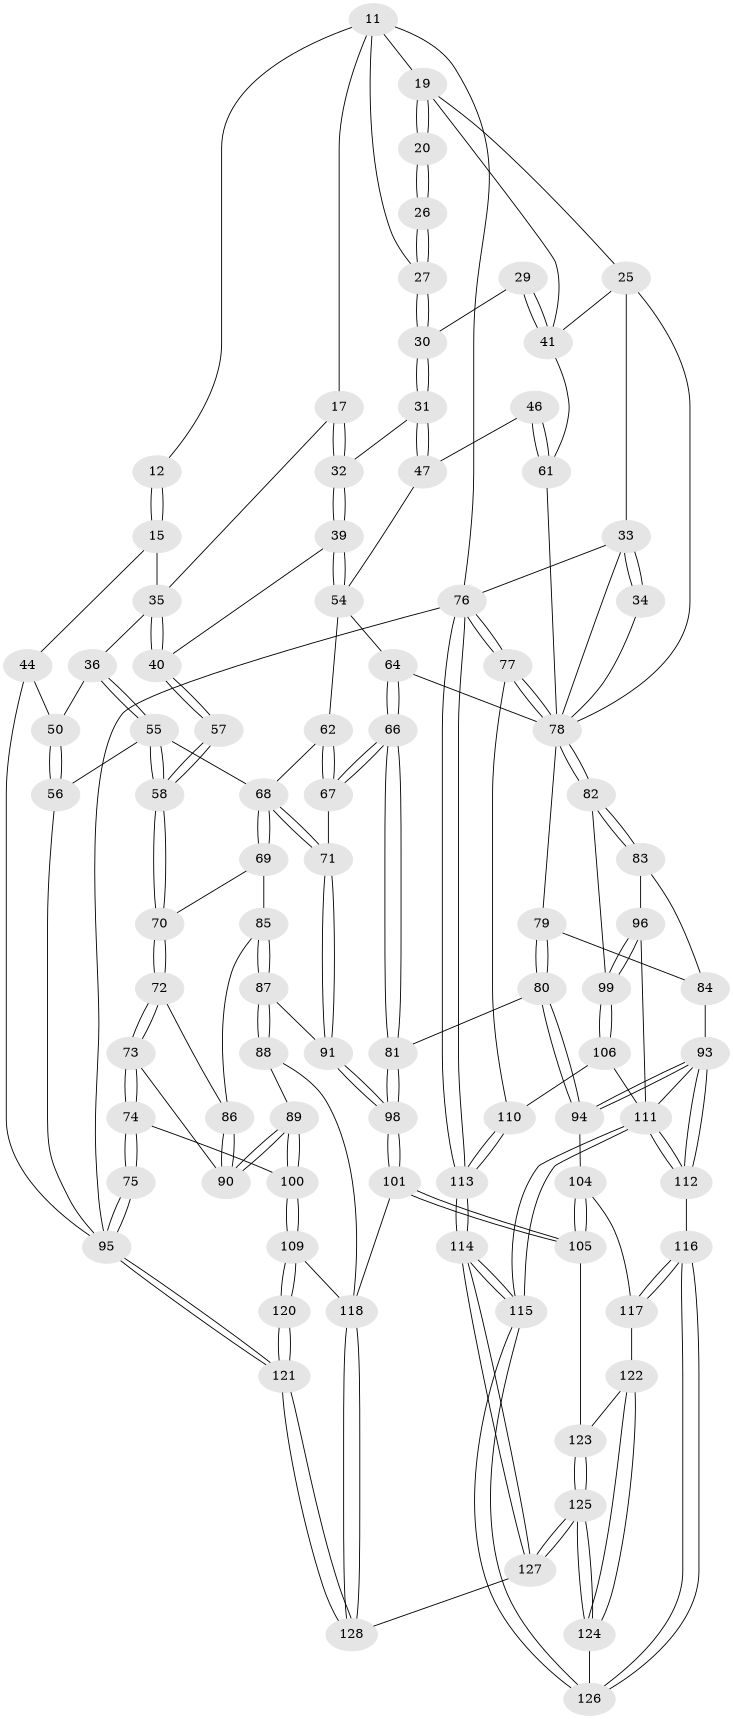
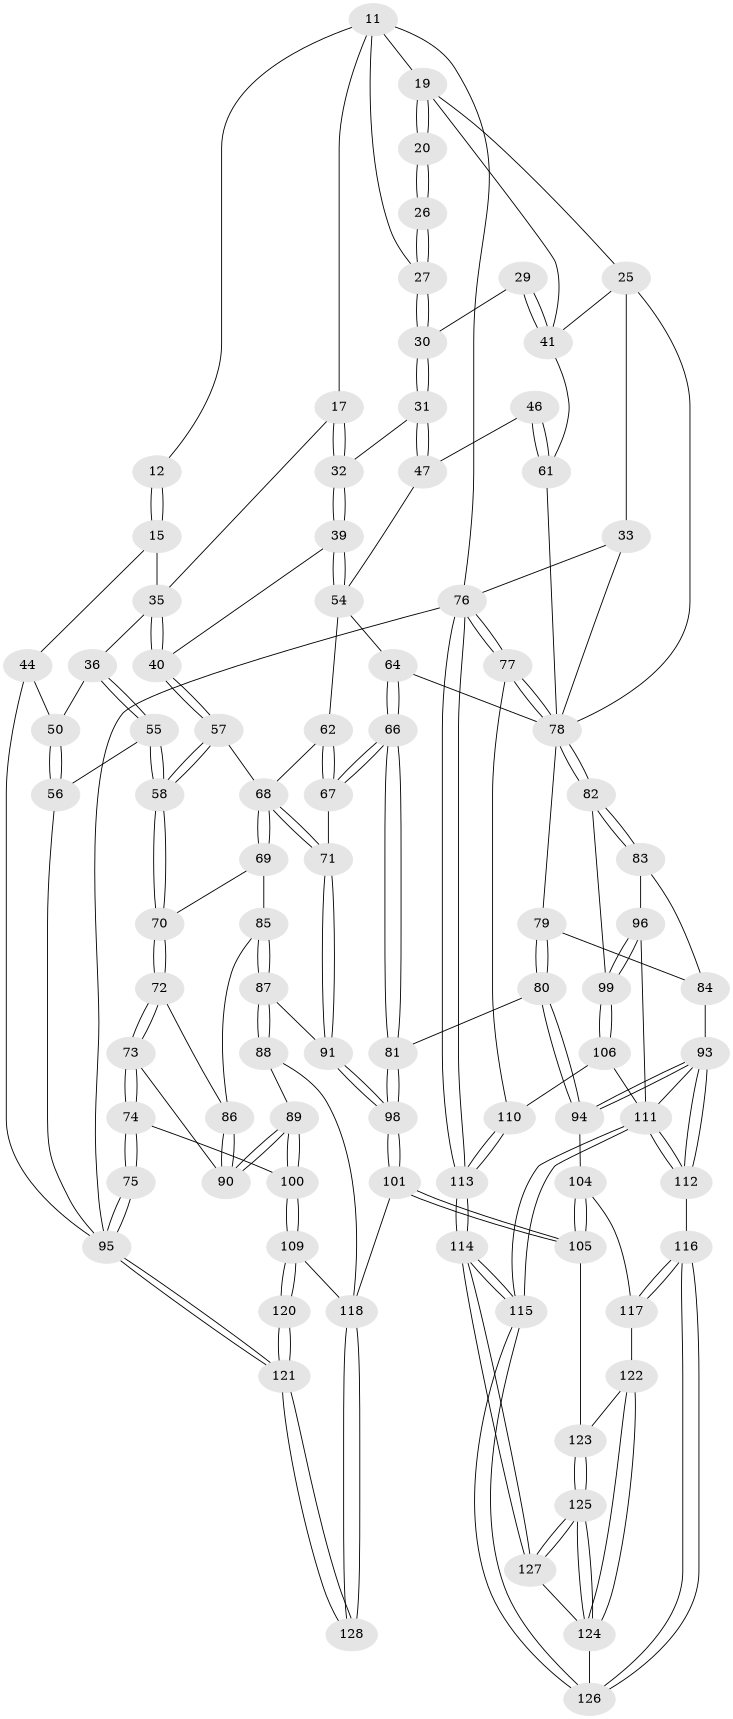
(641, 601) -> none
(209, 763) -> (241, 763)
(441, 1602) -> (560, 1602)
